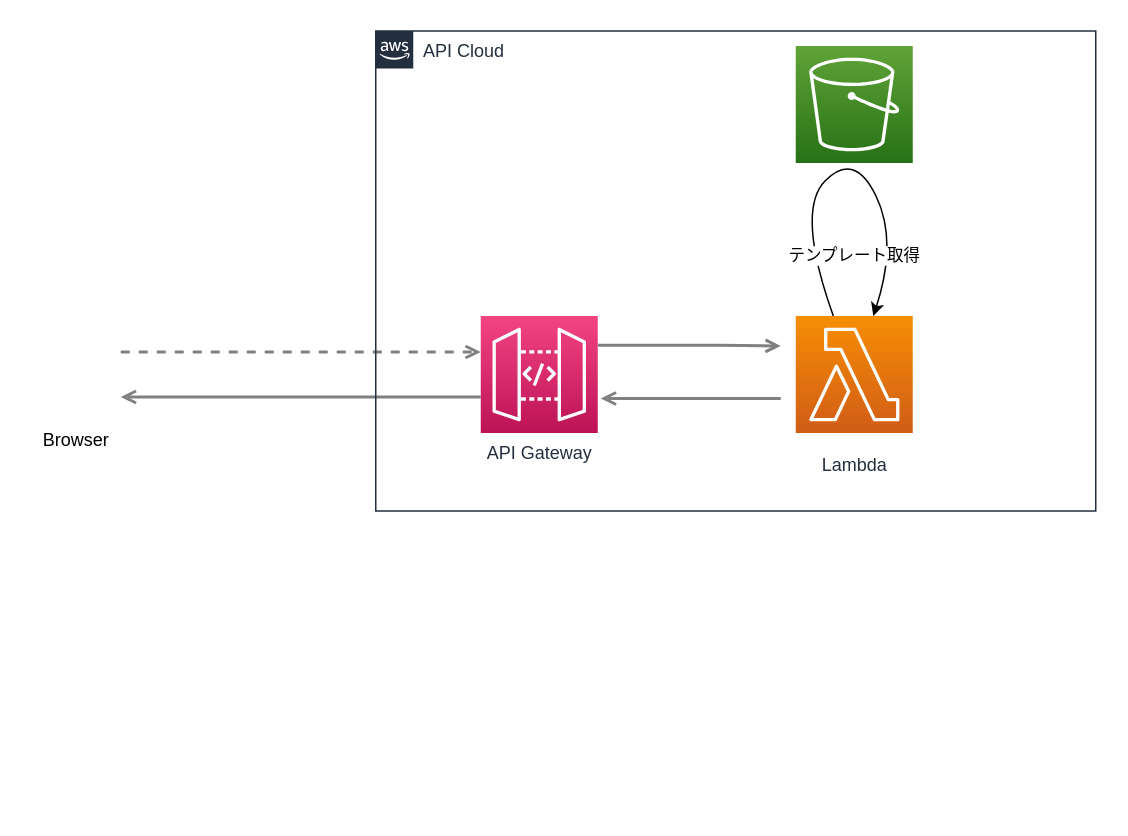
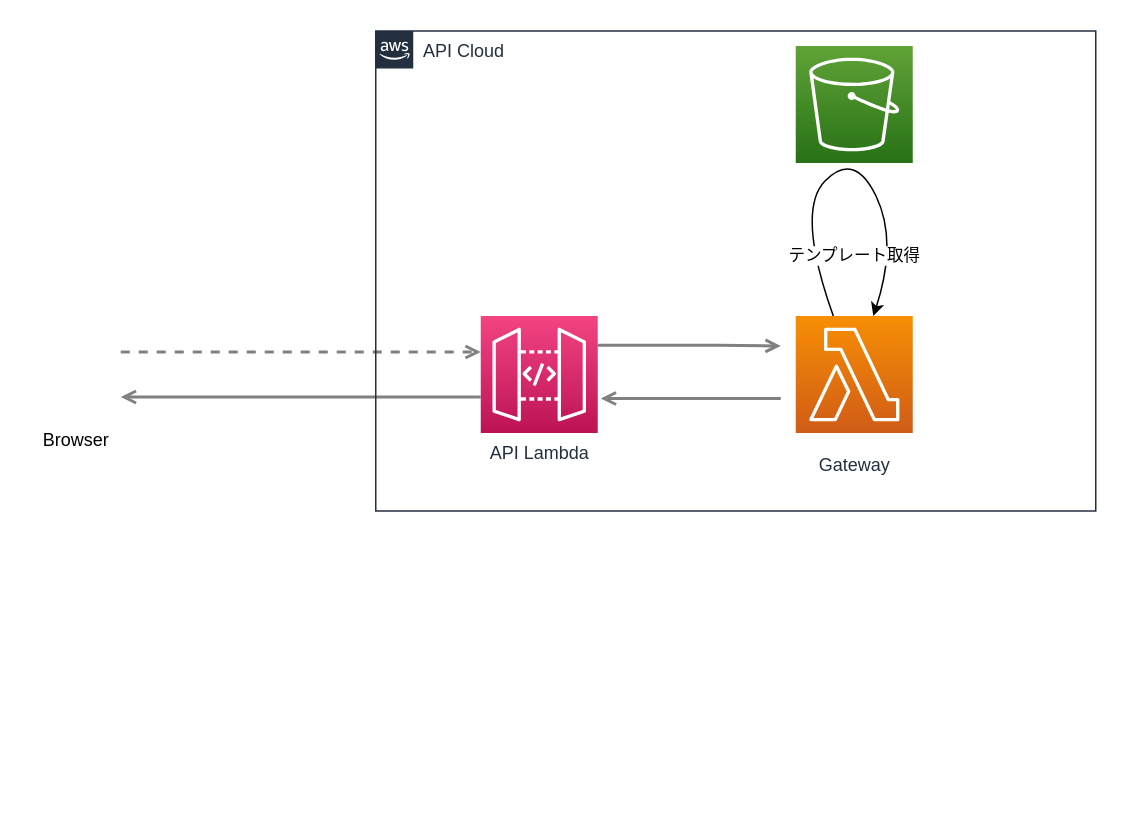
(540, 454) -> (540, 454)
(855, 466) -> (855, 466)
